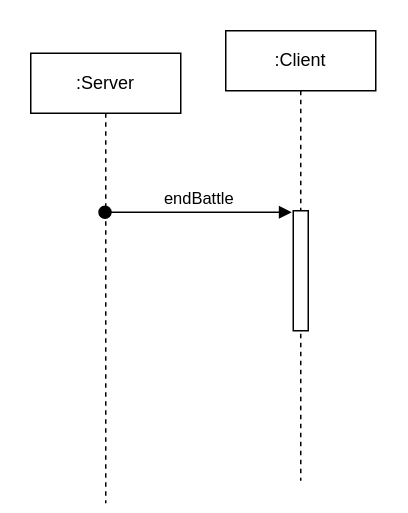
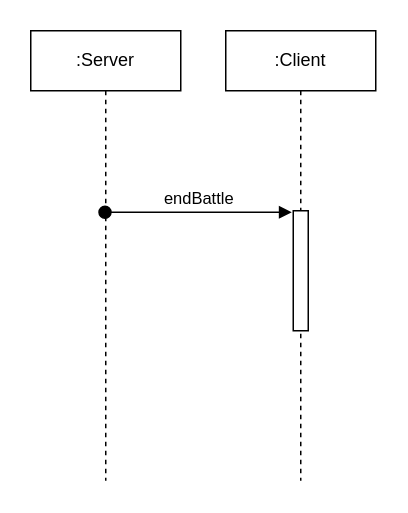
(106, 278) -> (106, 256)
